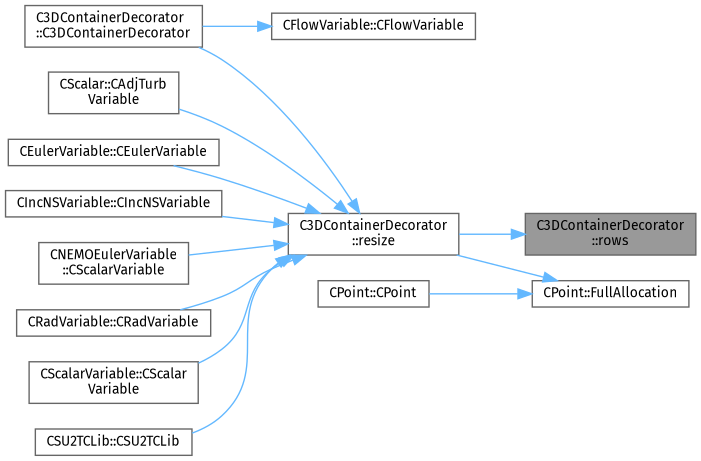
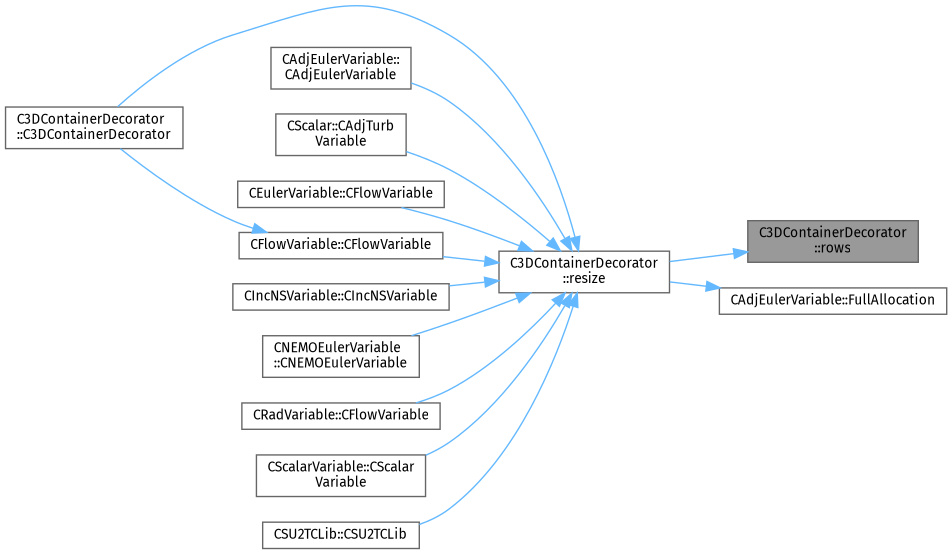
none -> (341, 68)
(114, 152) -> (341, 194)
none -> (464, 259)
(114, 263) -> (341, 357)
(374, 294) -> none
(611, 294) -> (833, 301)
(114, 323) -> (341, 416)
